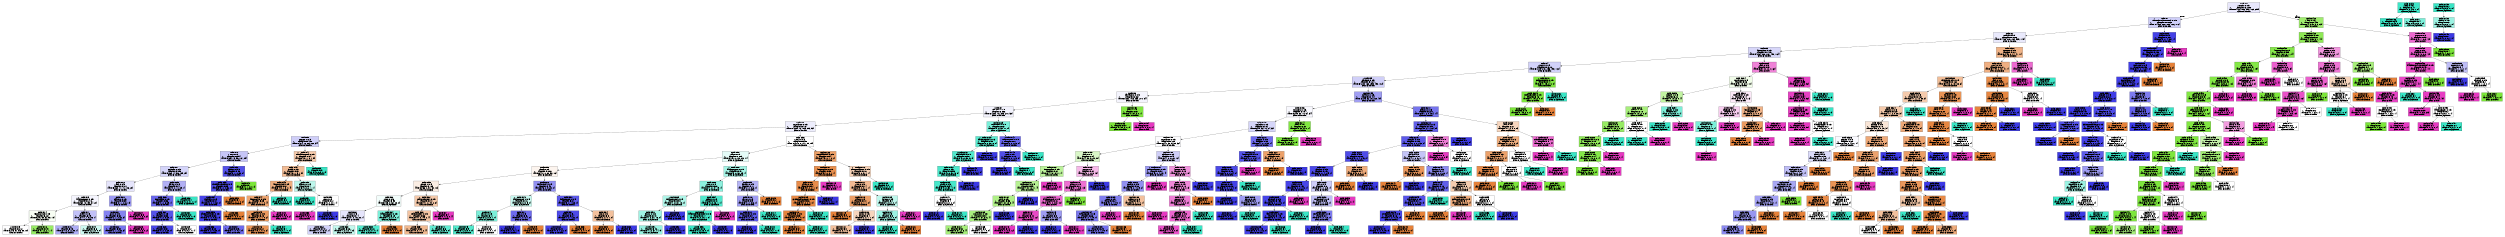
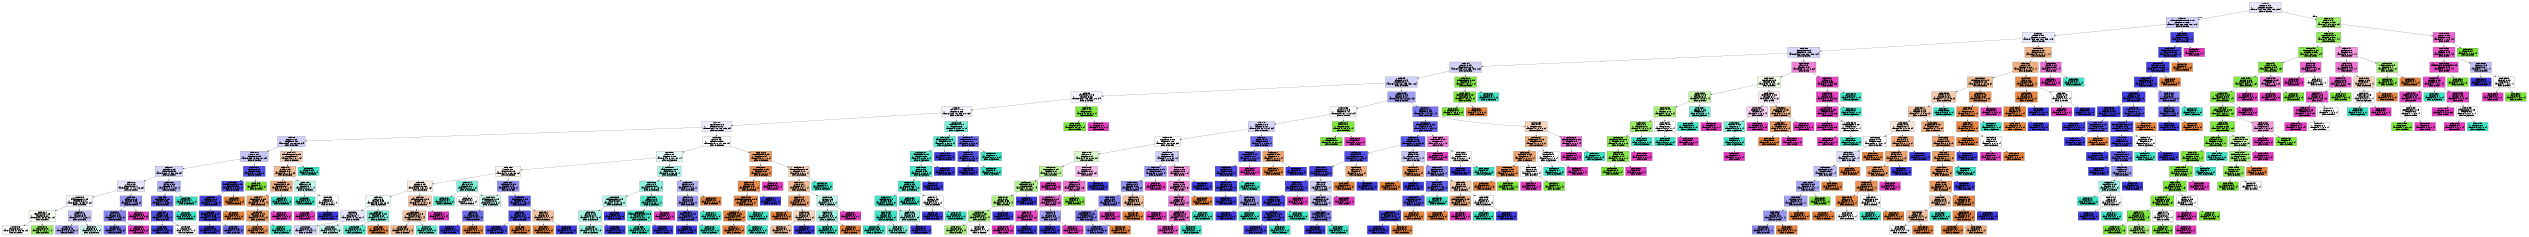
(1590, 145) -> (1618, 145)
(1461, 148) -> (1461, 164)
(246, 185) -> (256, 185)
none -> (886, 201)
(505, 208) -> (478, 193)
(1391, 220) -> (1390, 220)
